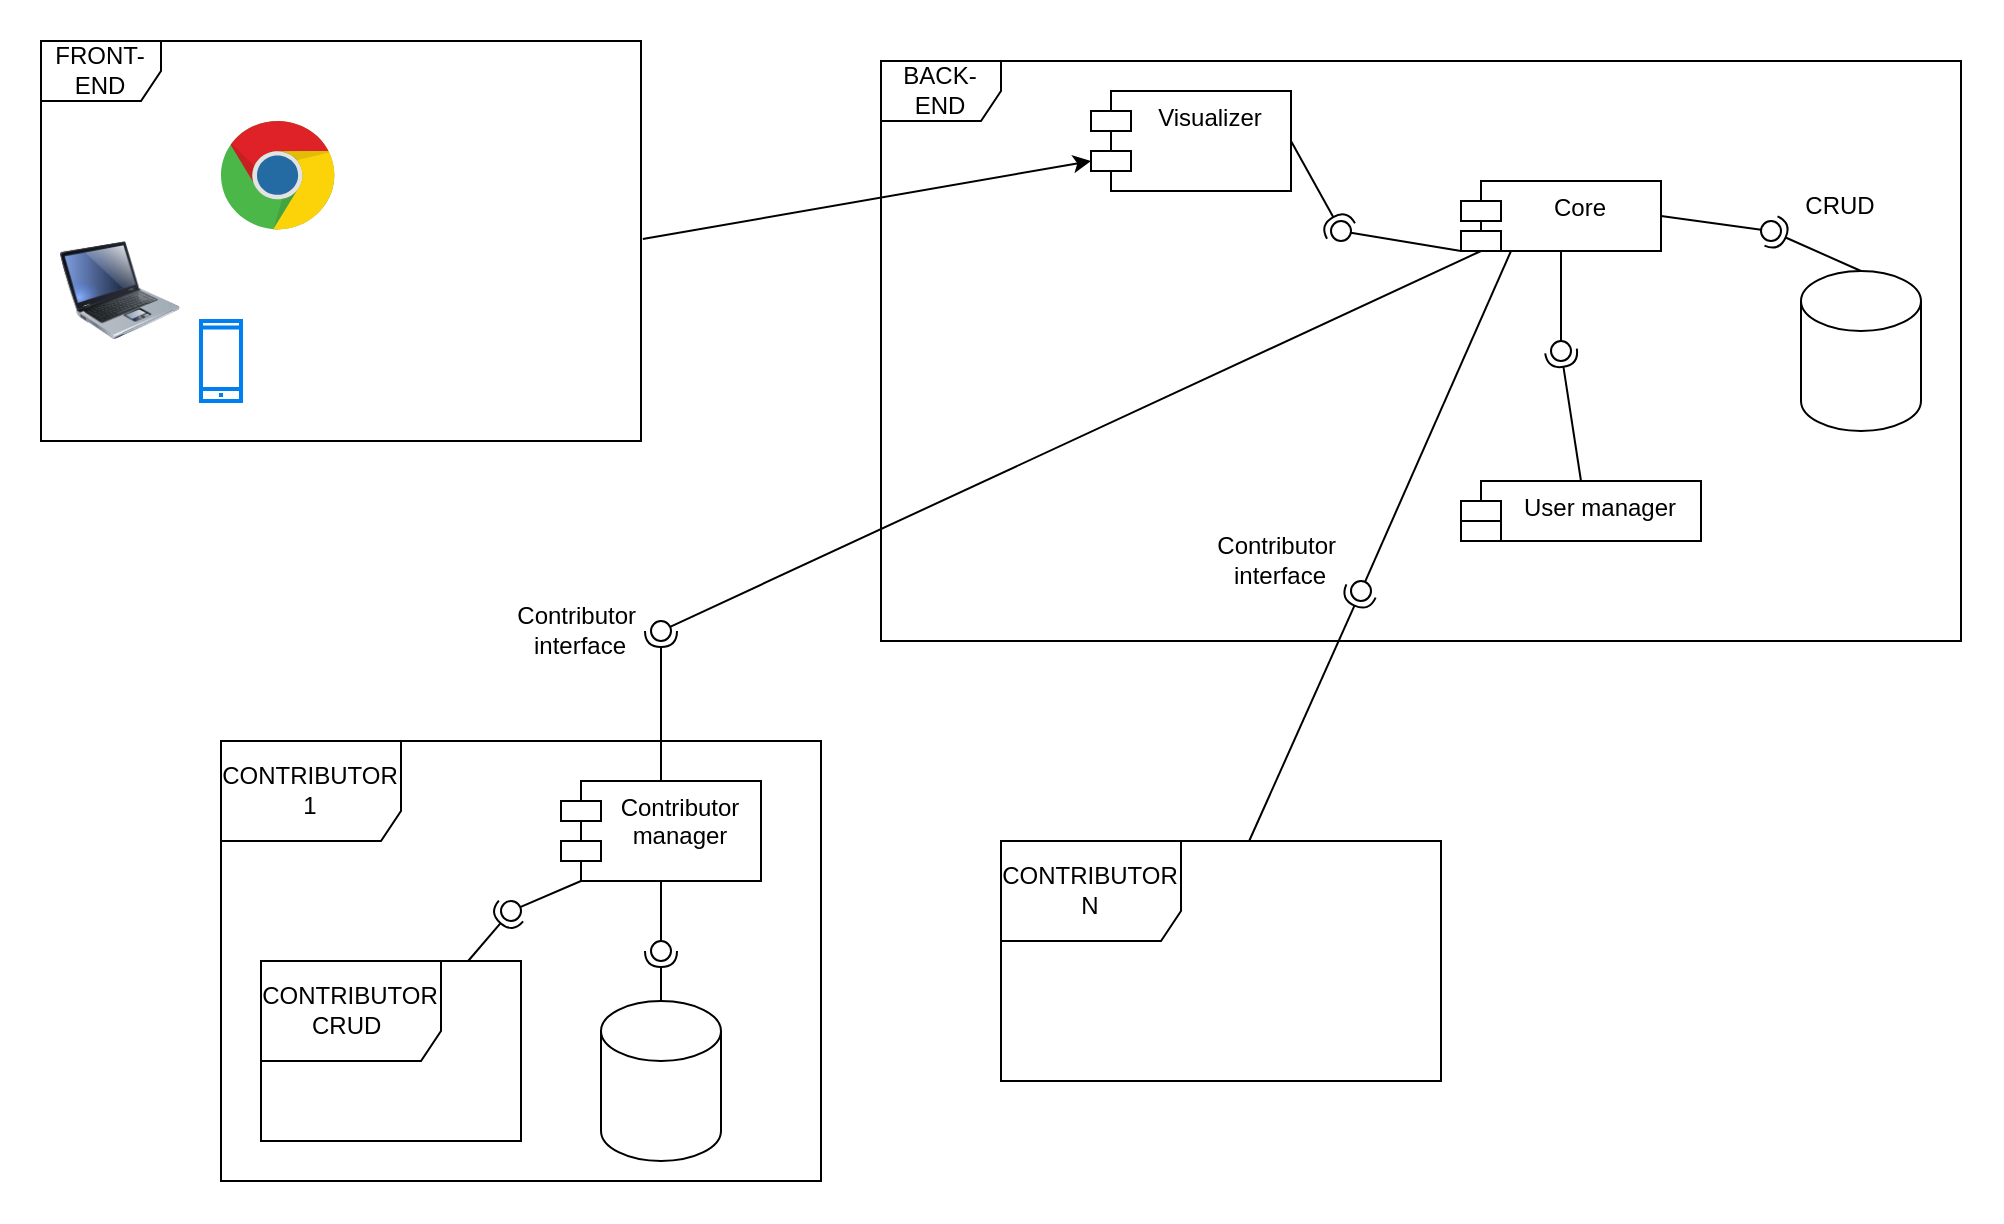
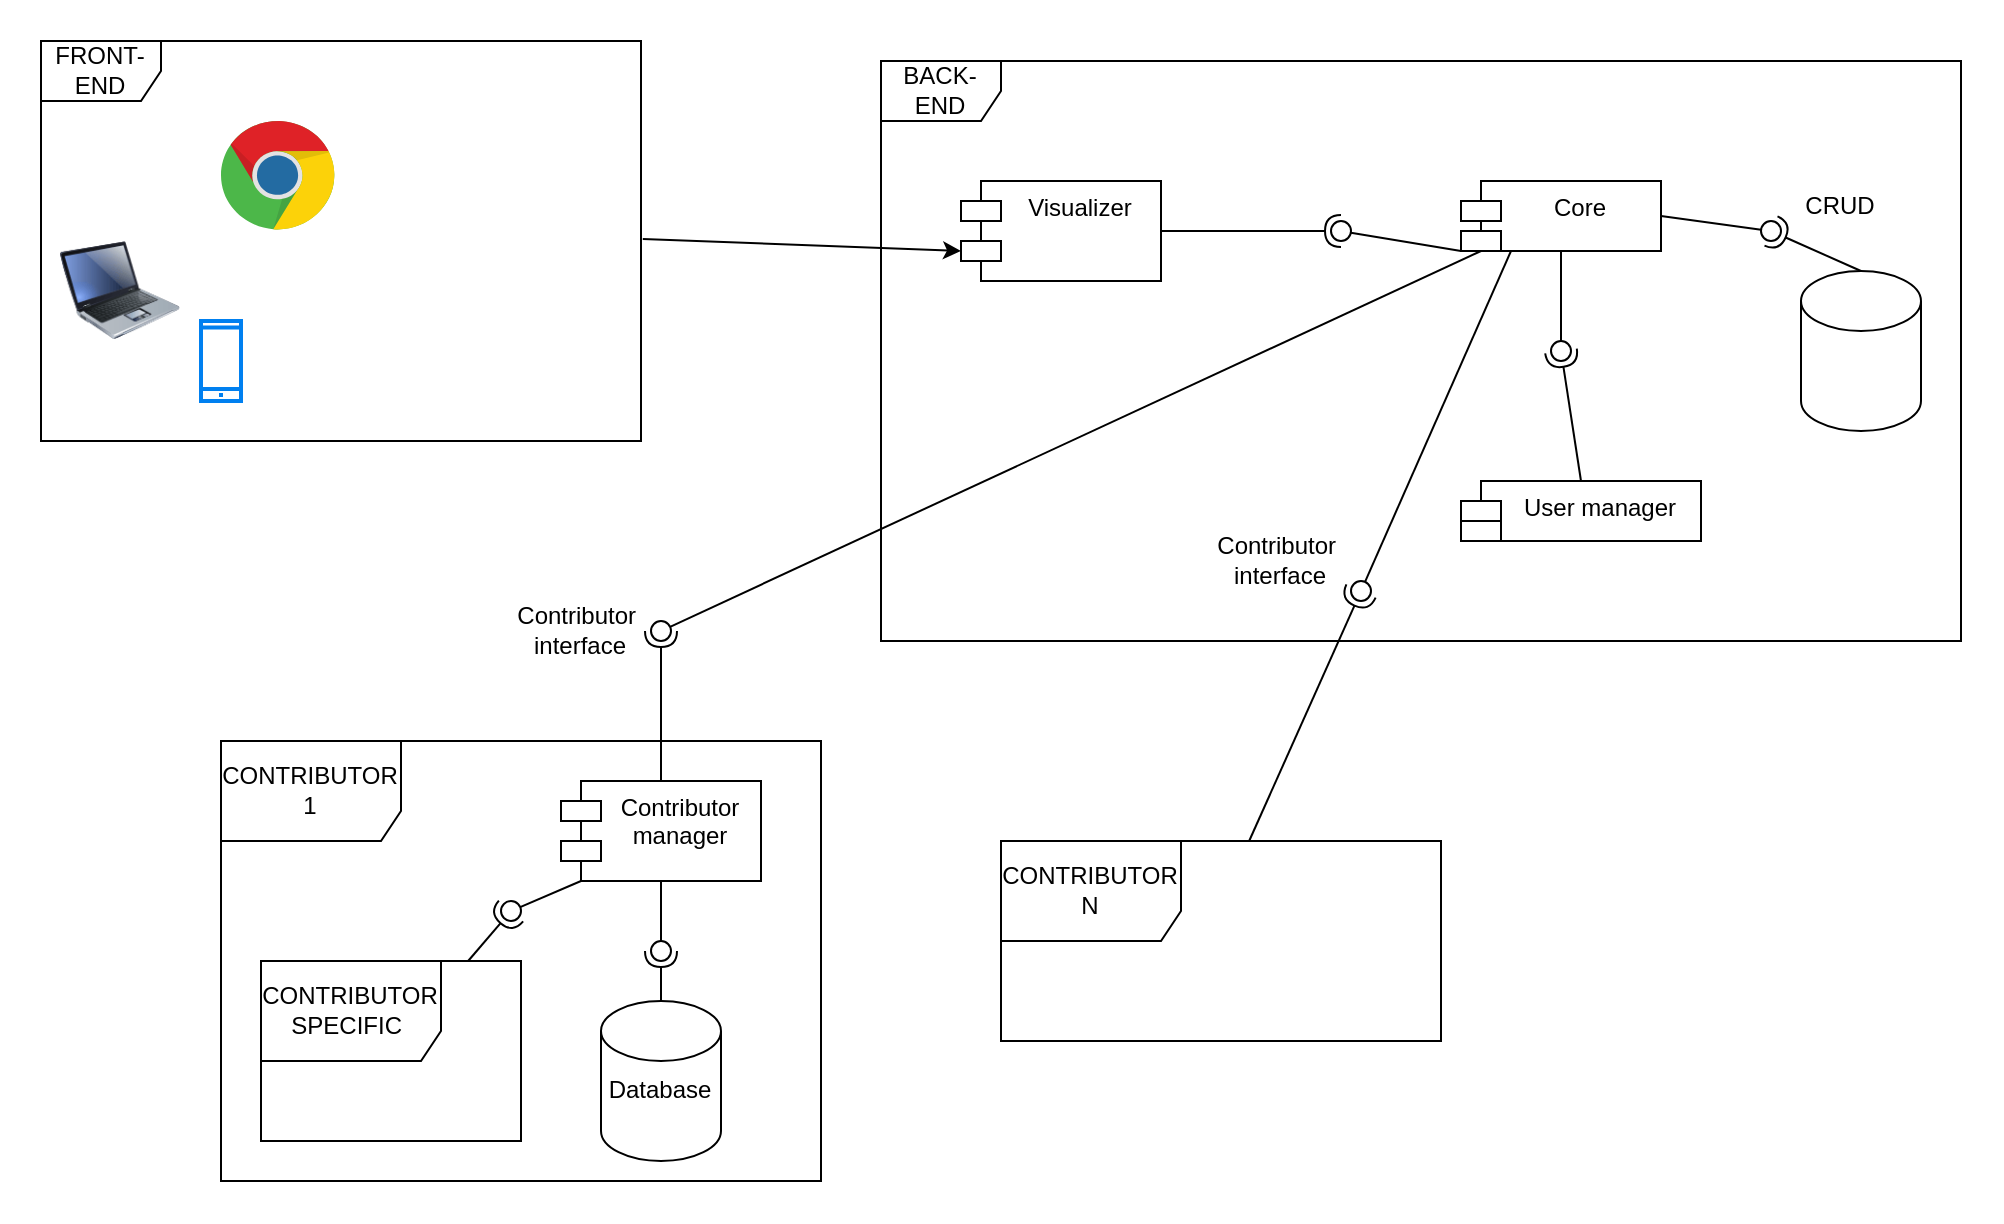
(1191, 141) -> (1061, 231)
(1221, 961) -> (1221, 941)
(351, 1011) -> (351, 1011)
none -> (661, 1091)
